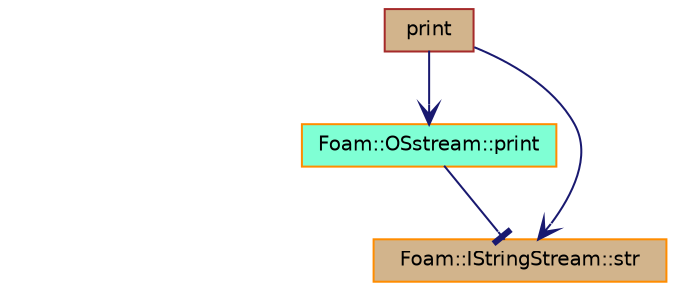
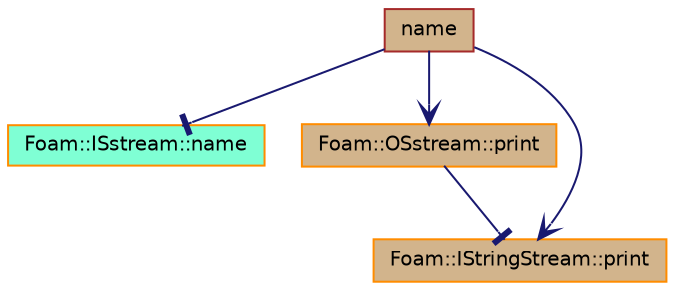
(429, 30) -> (429, 30)
none -> (136, 145)
(429, 145) -> (429, 145)
(520, 261) -> (520, 261)
